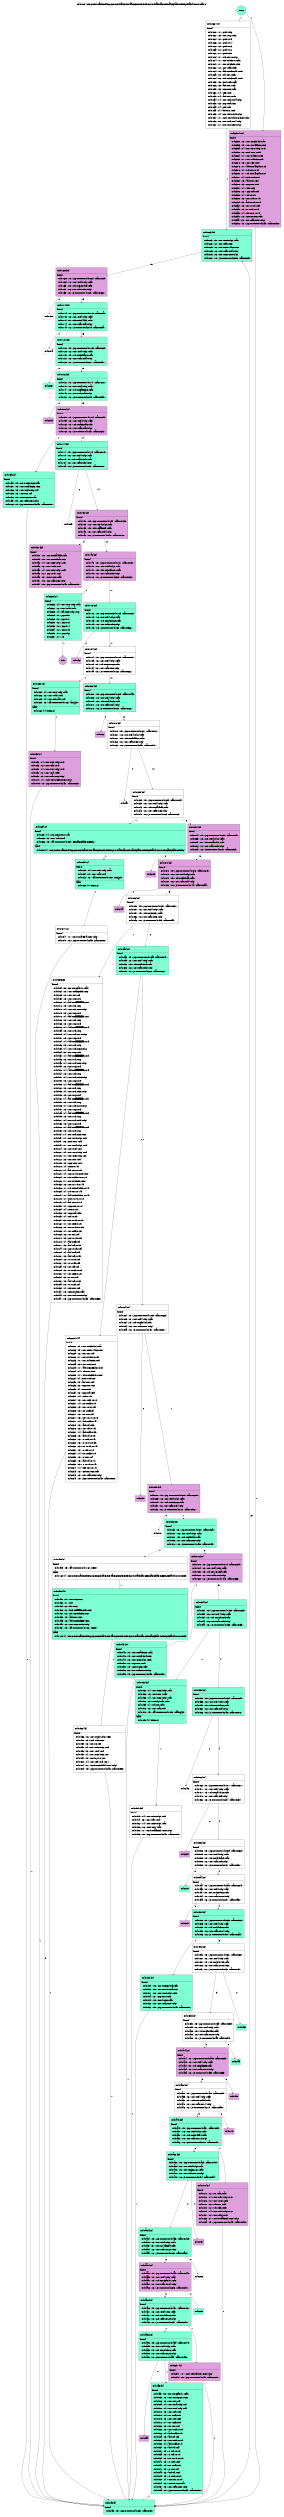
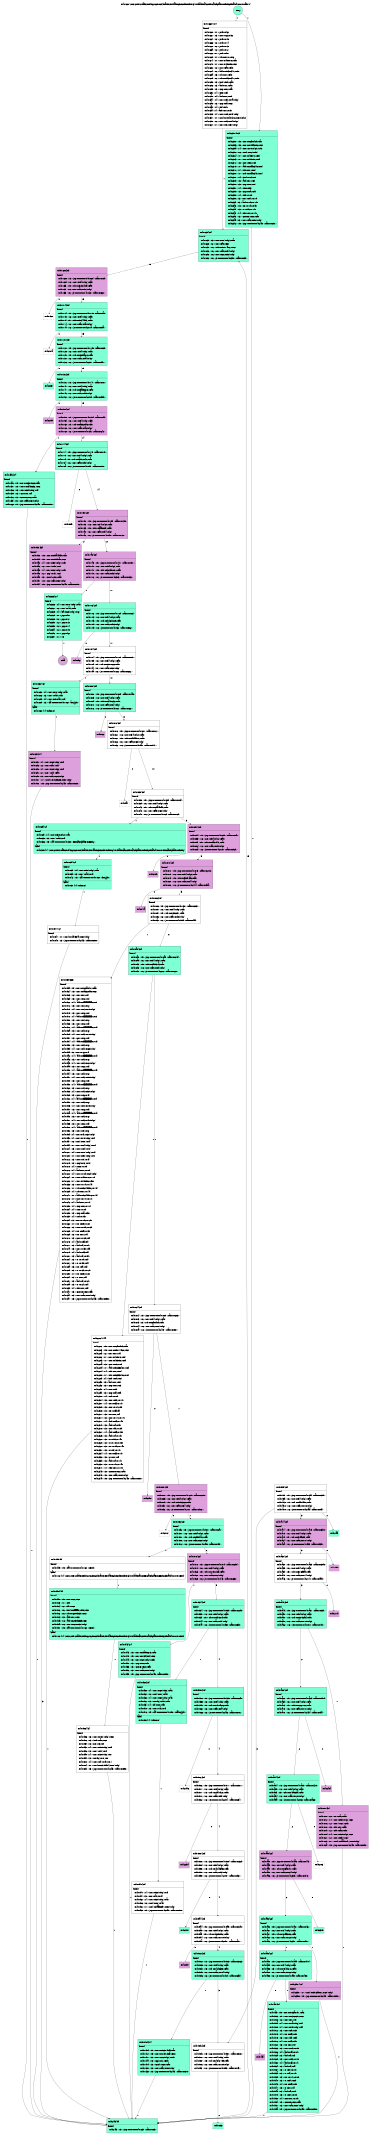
(255, 179) -> (252, 179)
(63, 661) -> (63, 661)
(213, 1993) -> (256, 1774)
